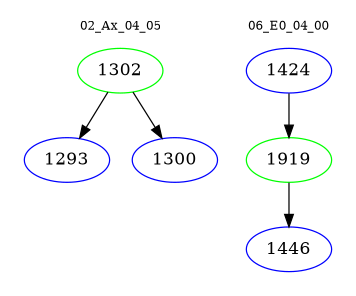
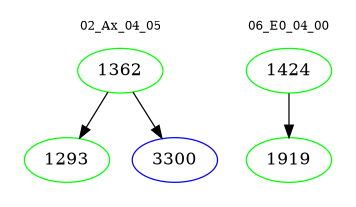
(120, 71) -> (120, 71)
(289, 71) -> (289, 71)
(67, 160) -> (67, 160)
(175, 160) -> (175, 160)
(289, 249) -> none
